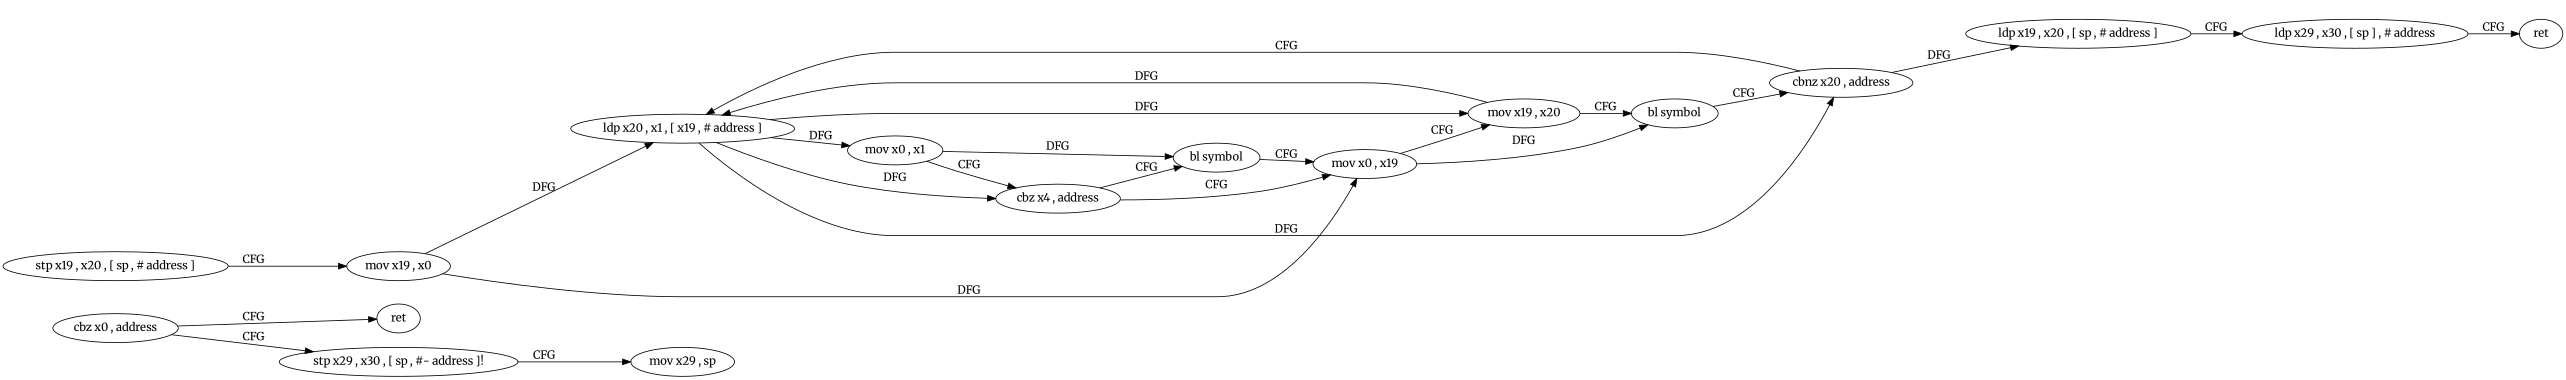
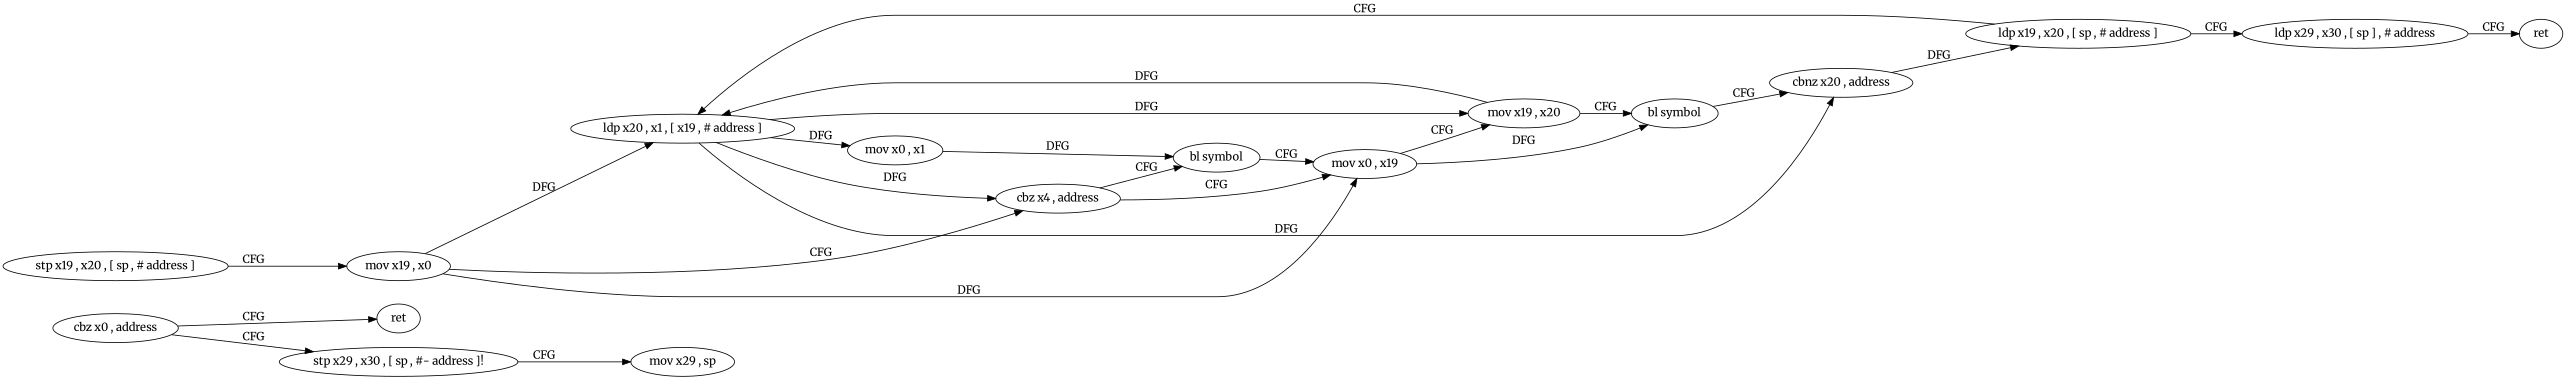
(1252, 52) -> (1336, 15)
(967, 174) -> (735, 269)
